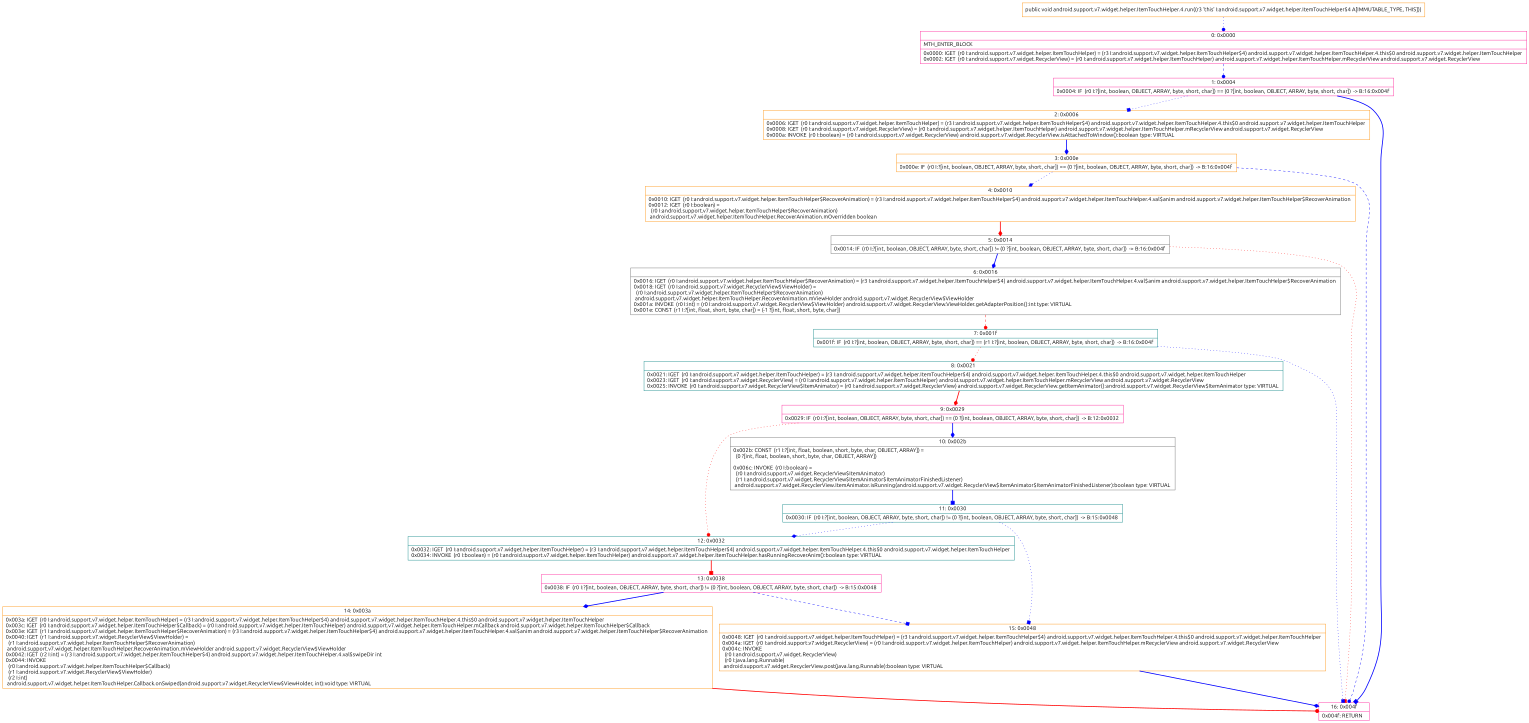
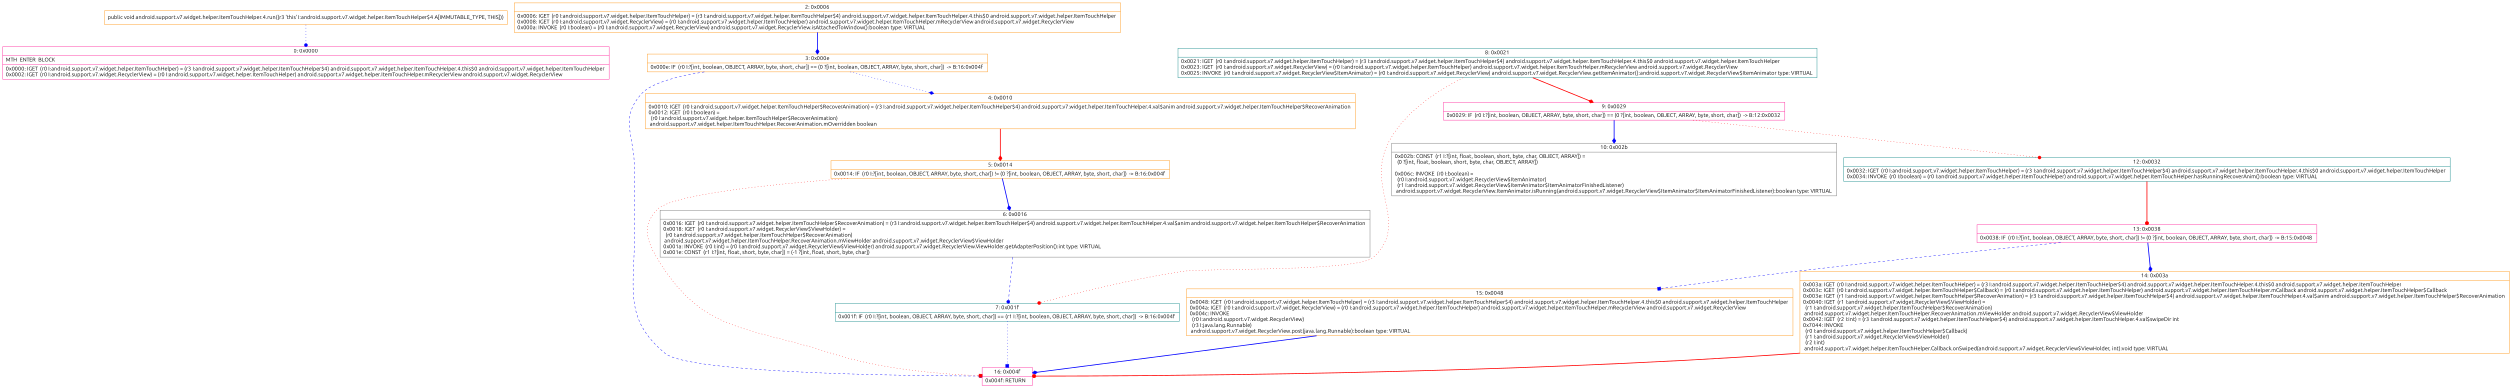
(1224, 87) -> none
(1000, 245) -> (1000, 170)
(986, 320) -> (1011, 279)
(977, 353) -> (1316, 267)
(953, 513) -> none
(711, 565) -> (2147, 201)
(27, 660) -> (1824, 325)
(753, 660) -> (1221, 325)
